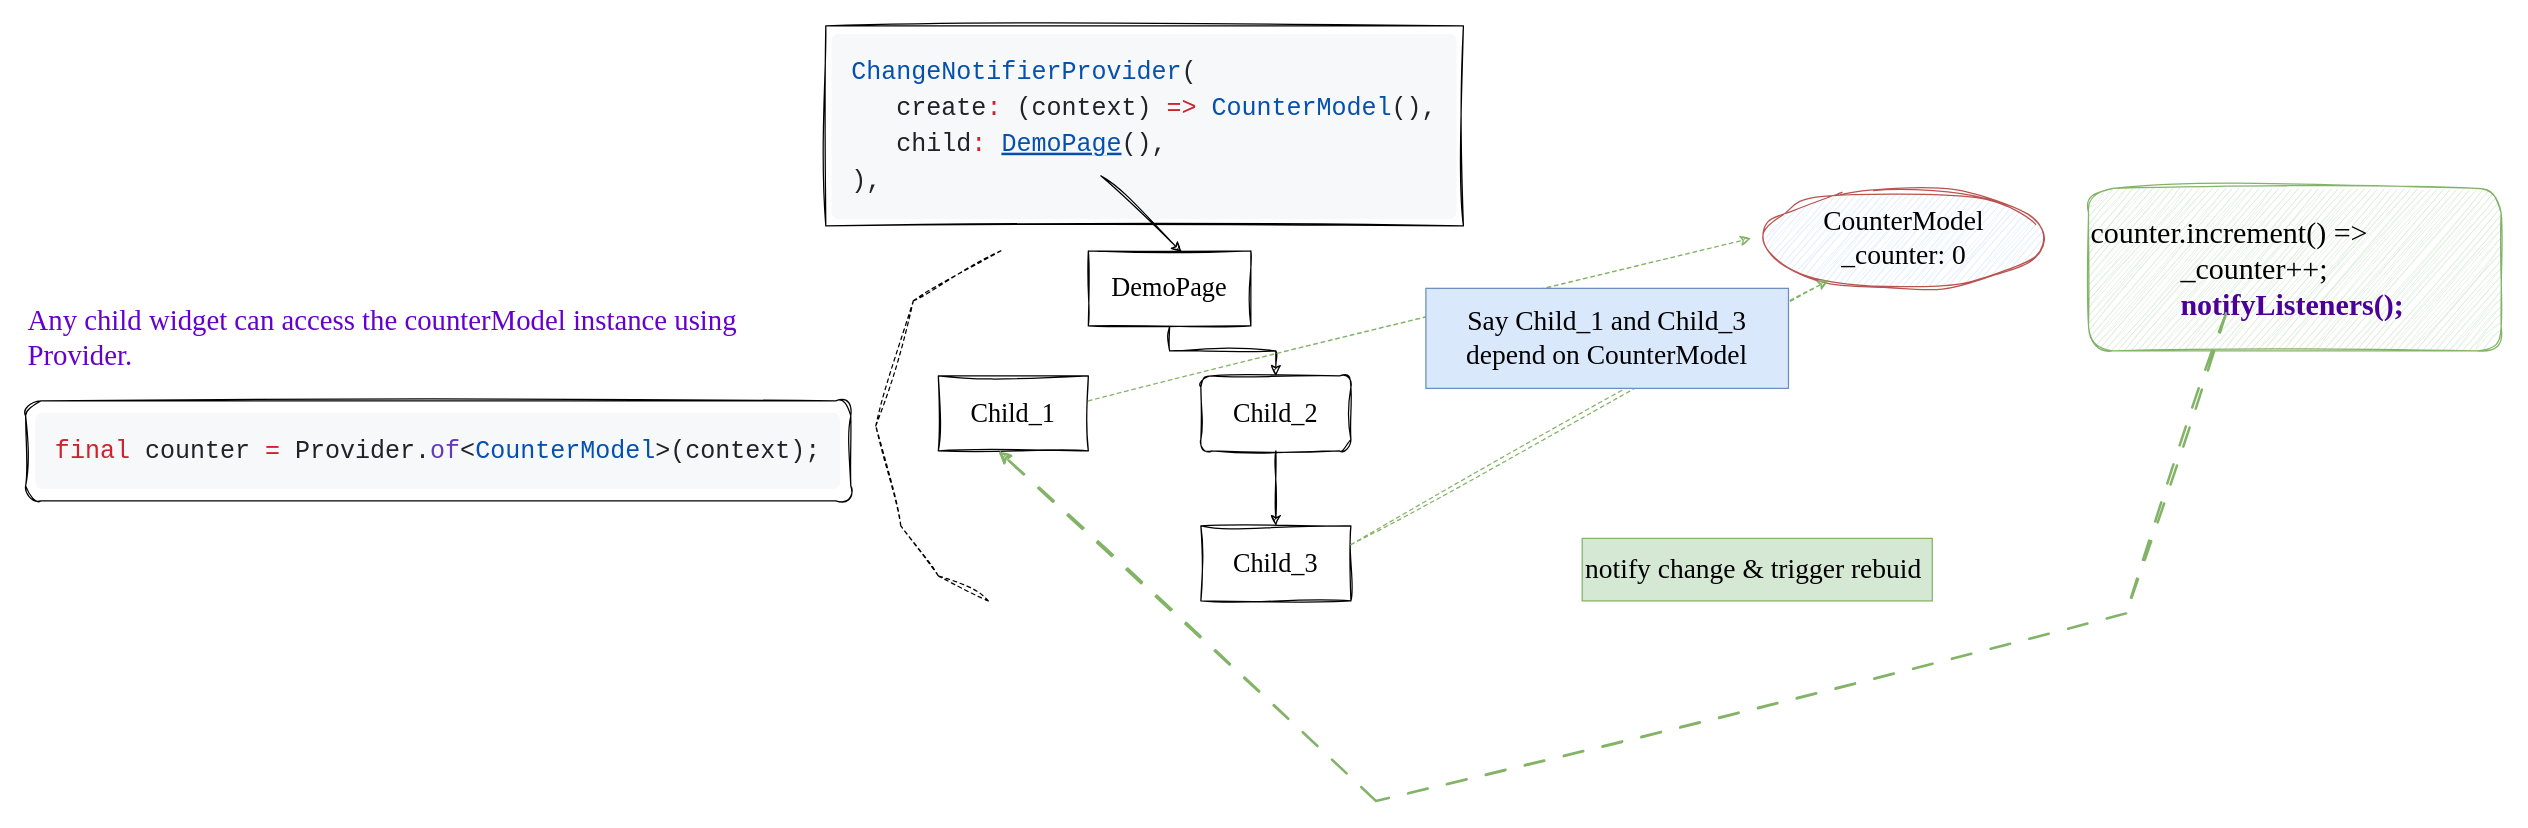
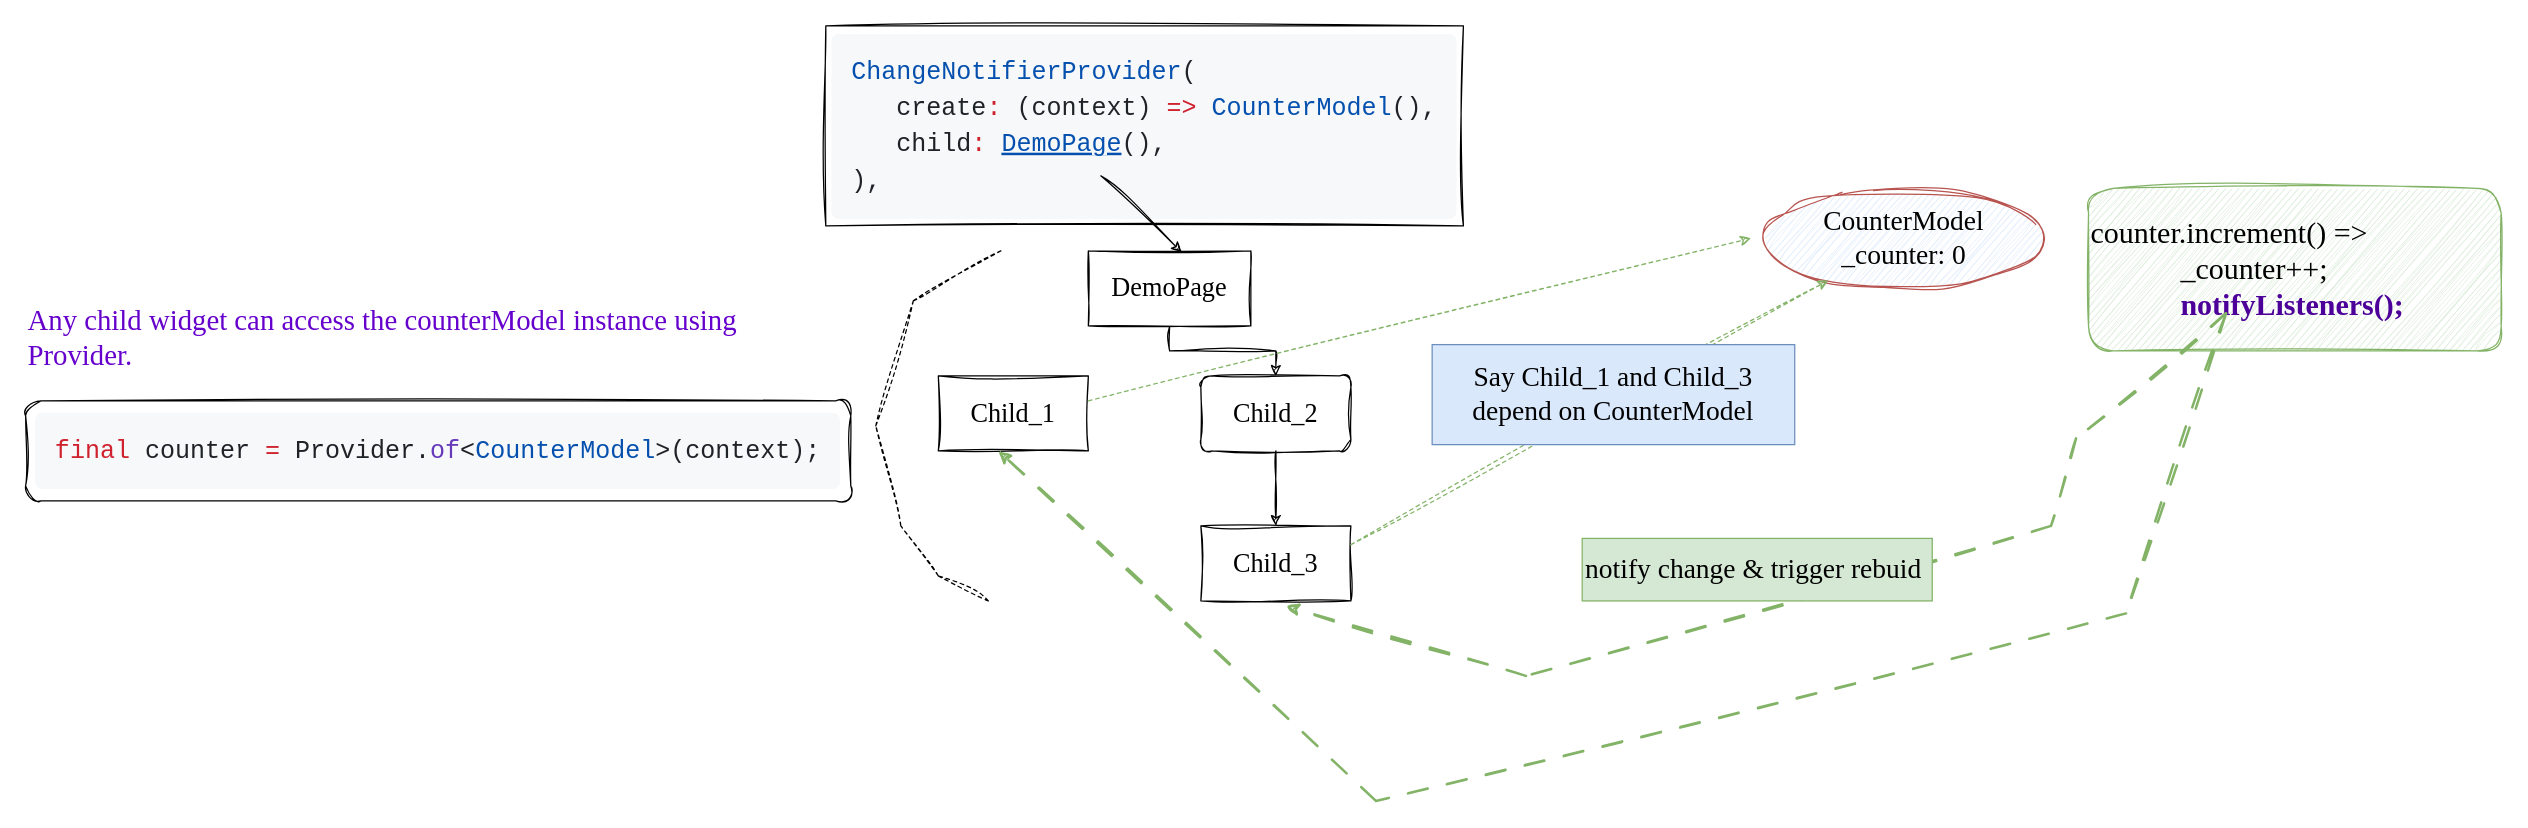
(1607, 338) -> (1613, 394)
none -> (1529, 675)
